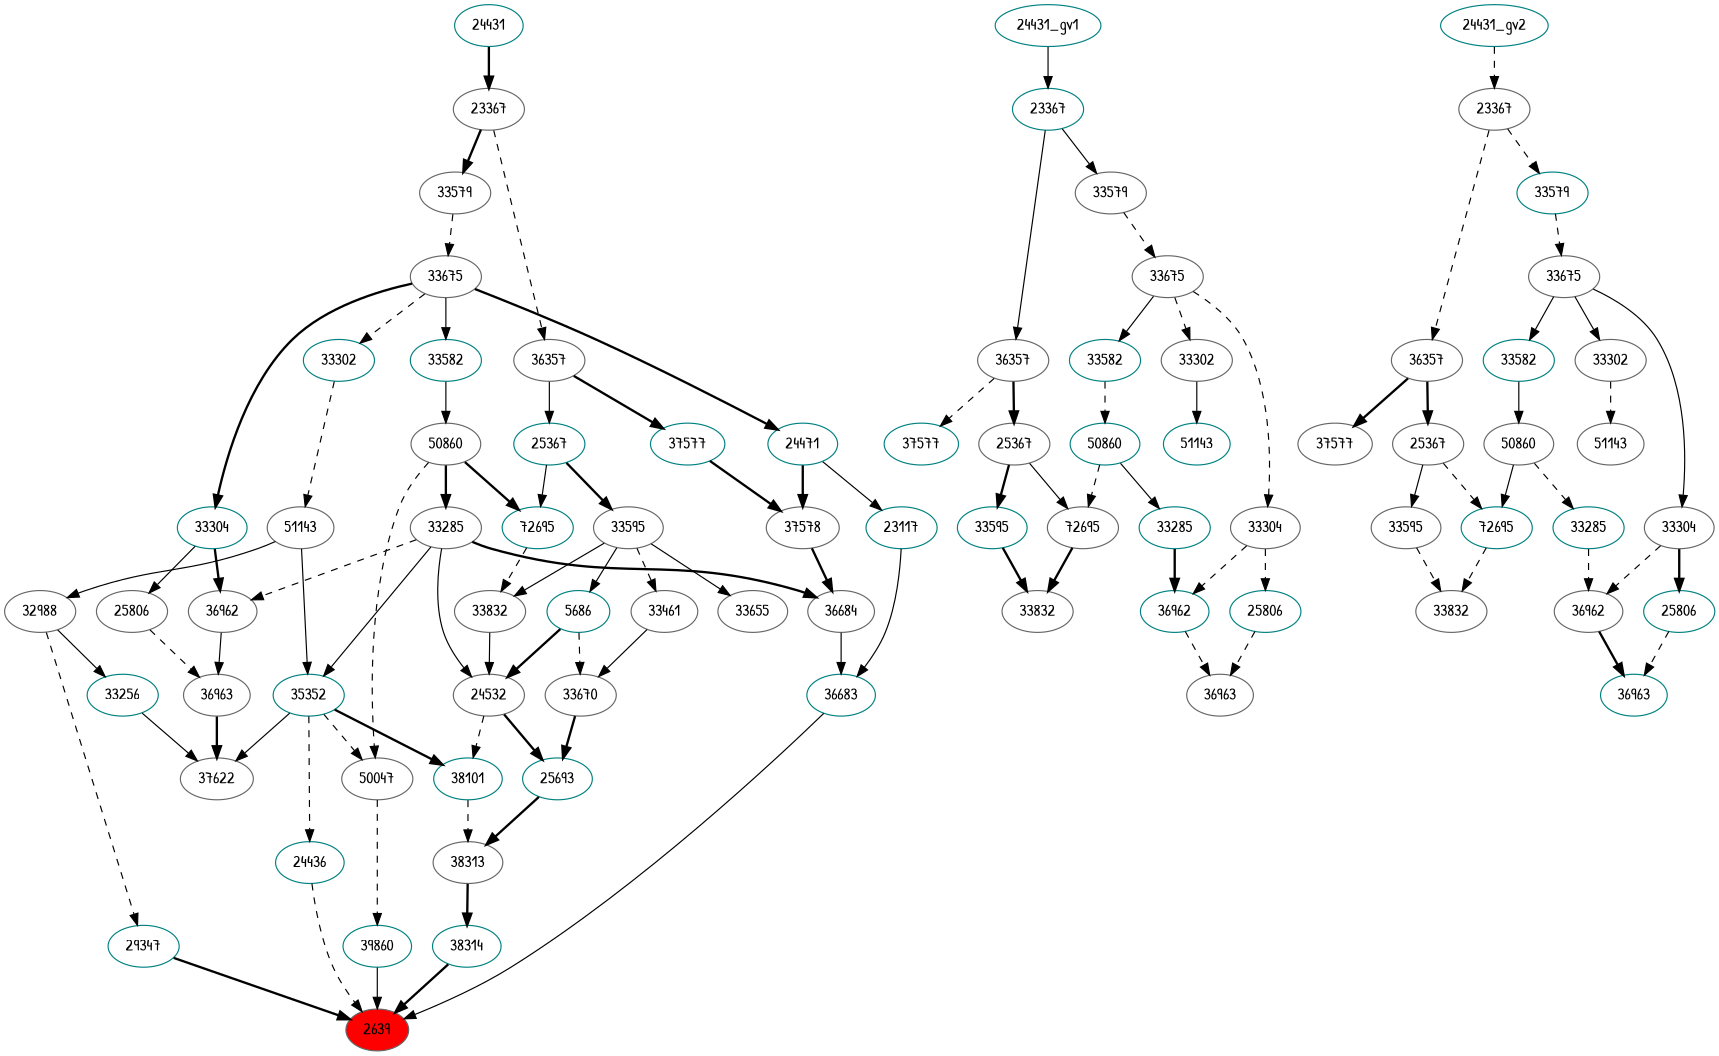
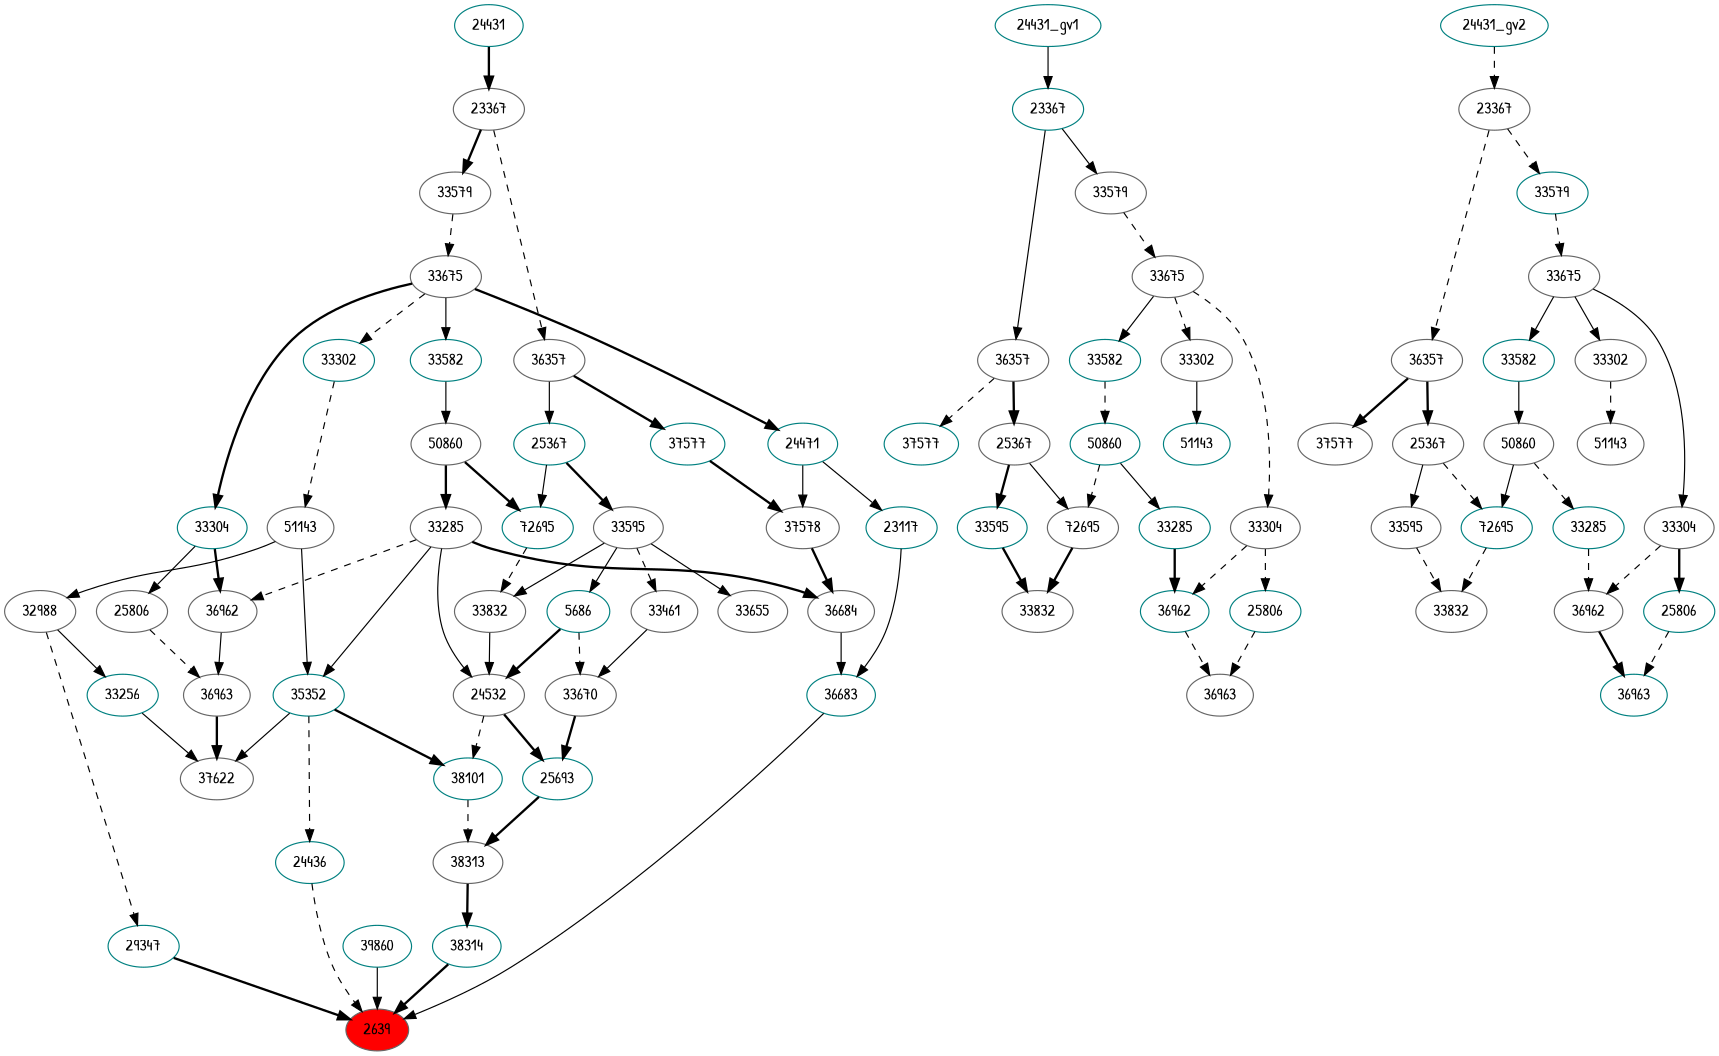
(803, 480) -> (803, 480)
(377, 779) -> none
